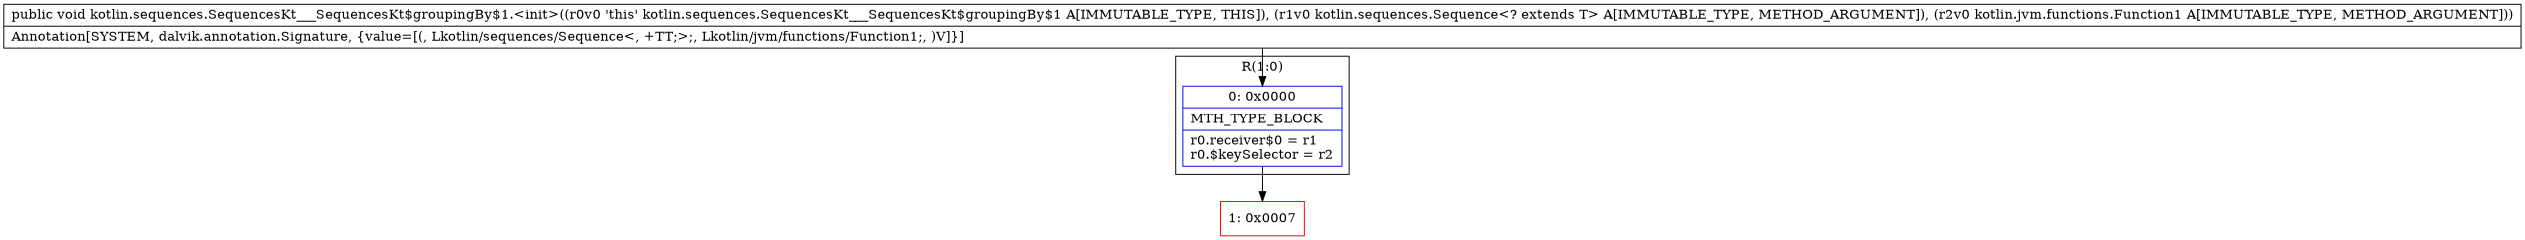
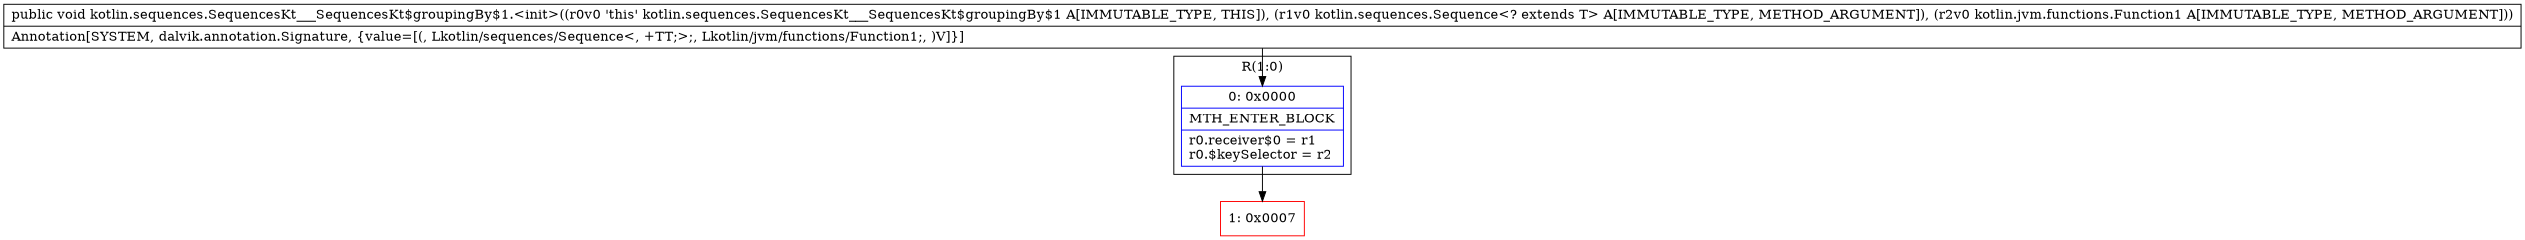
(1257, 119) -> (1262, 119)
